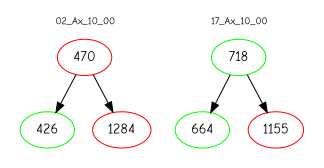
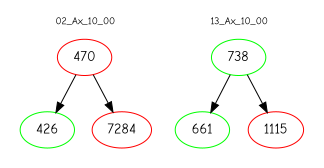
(240, 22) -> (240, 22)
(239, 57) -> (239, 57)
(122, 130) -> (122, 130)
(202, 130) -> (202, 130)
(276, 130) -> (276, 130)
